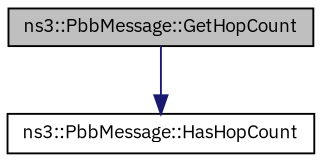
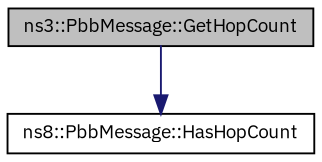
(161, 134) -> (161, 134)
